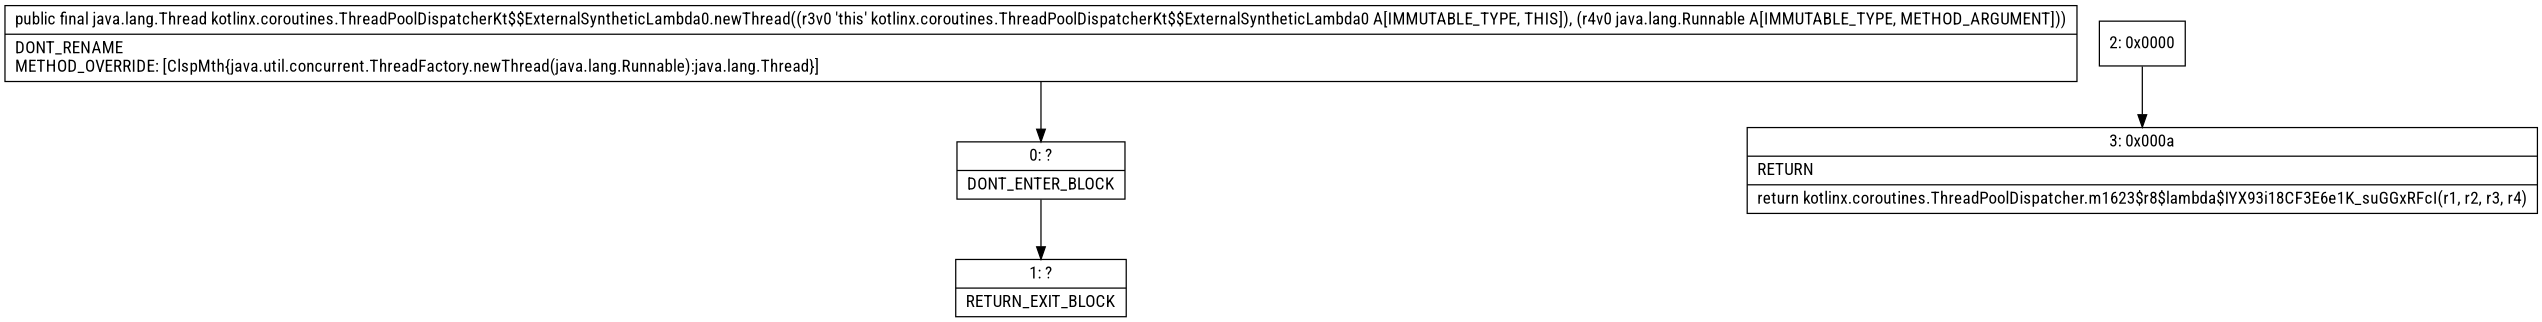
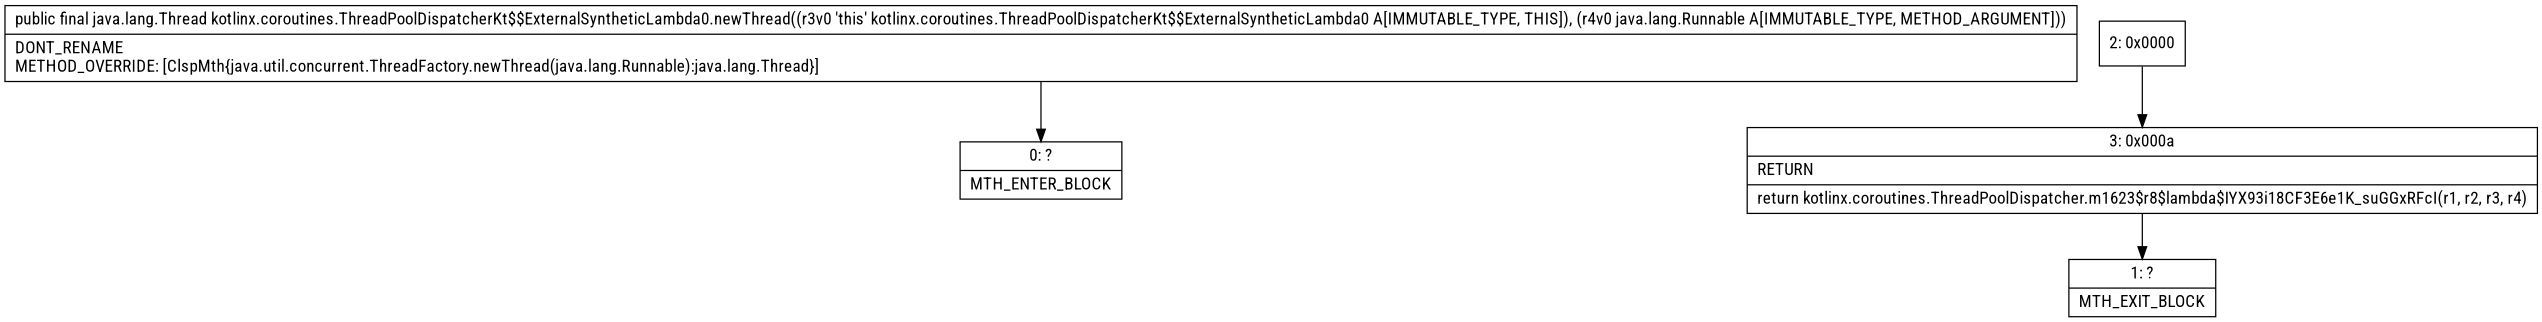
(1041, 184) -> (1041, 184)
(1041, 223) -> (2142, 230)
(1041, 302) -> (2142, 302)
